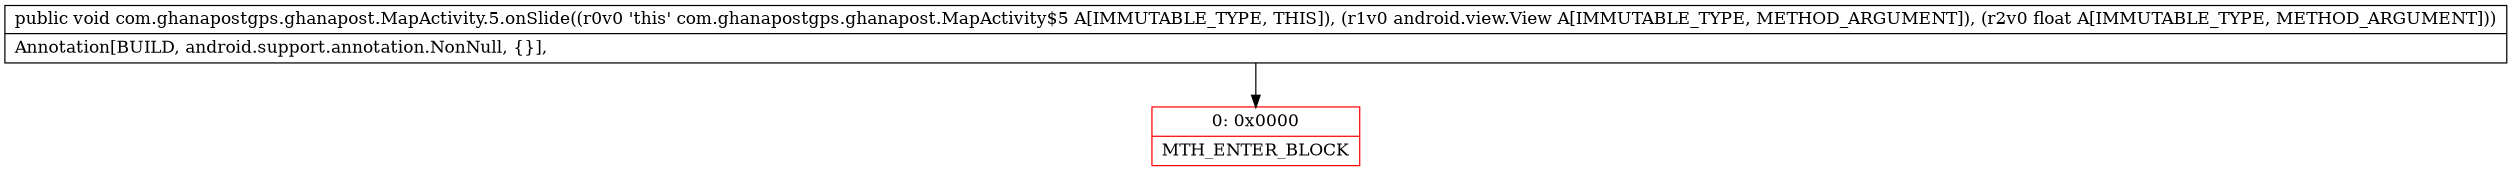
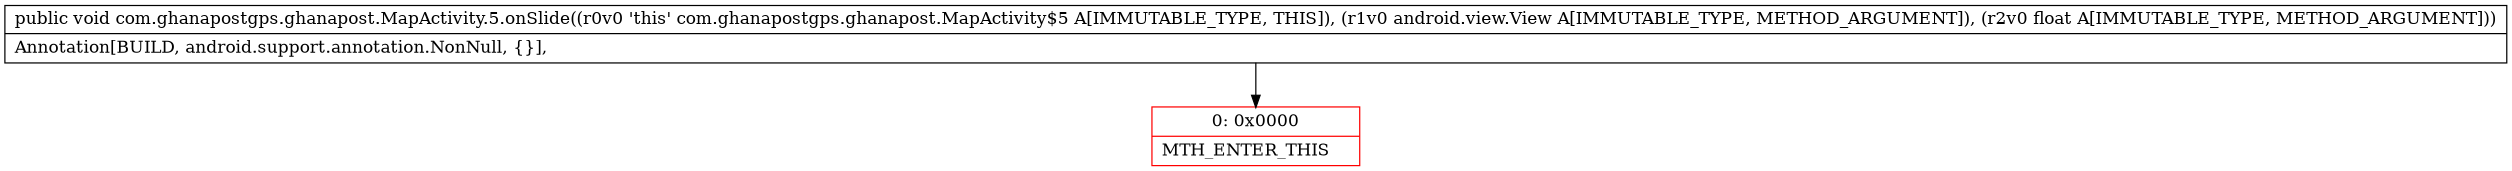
(1256, 150) -> (1246, 150)
